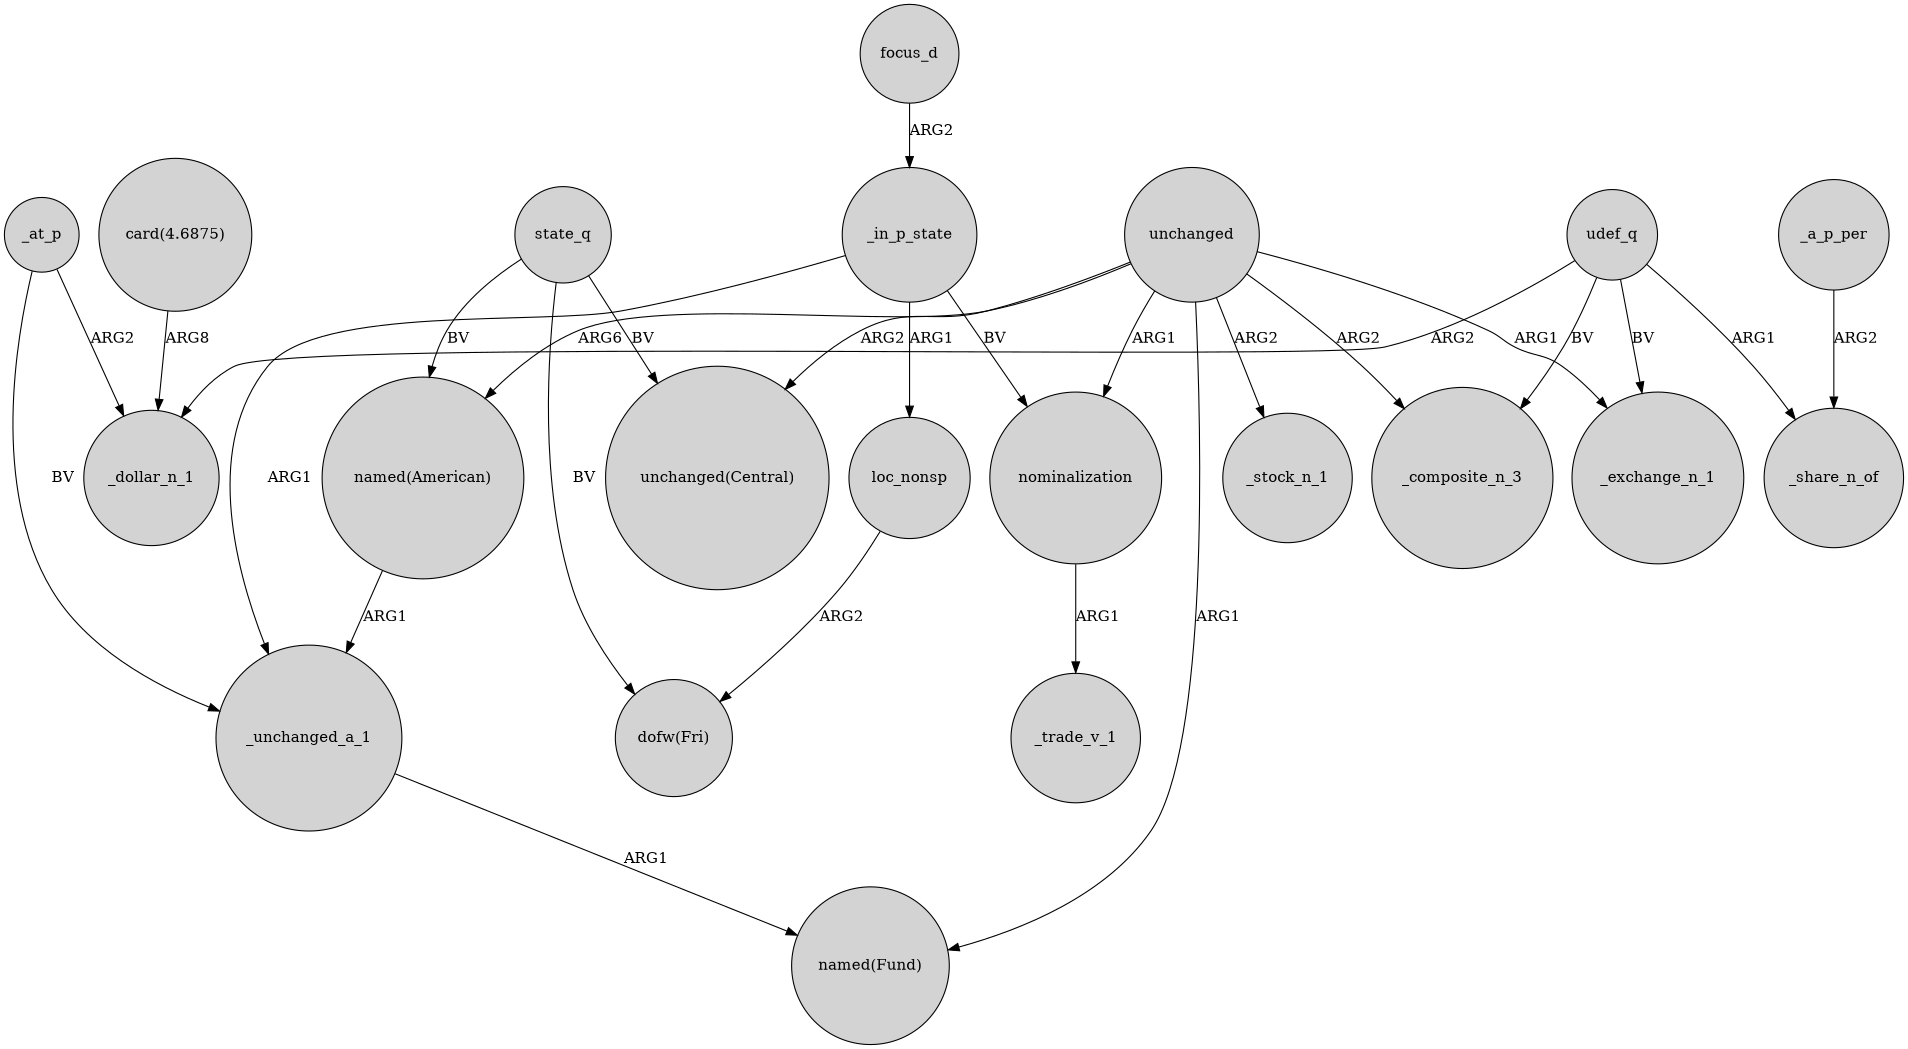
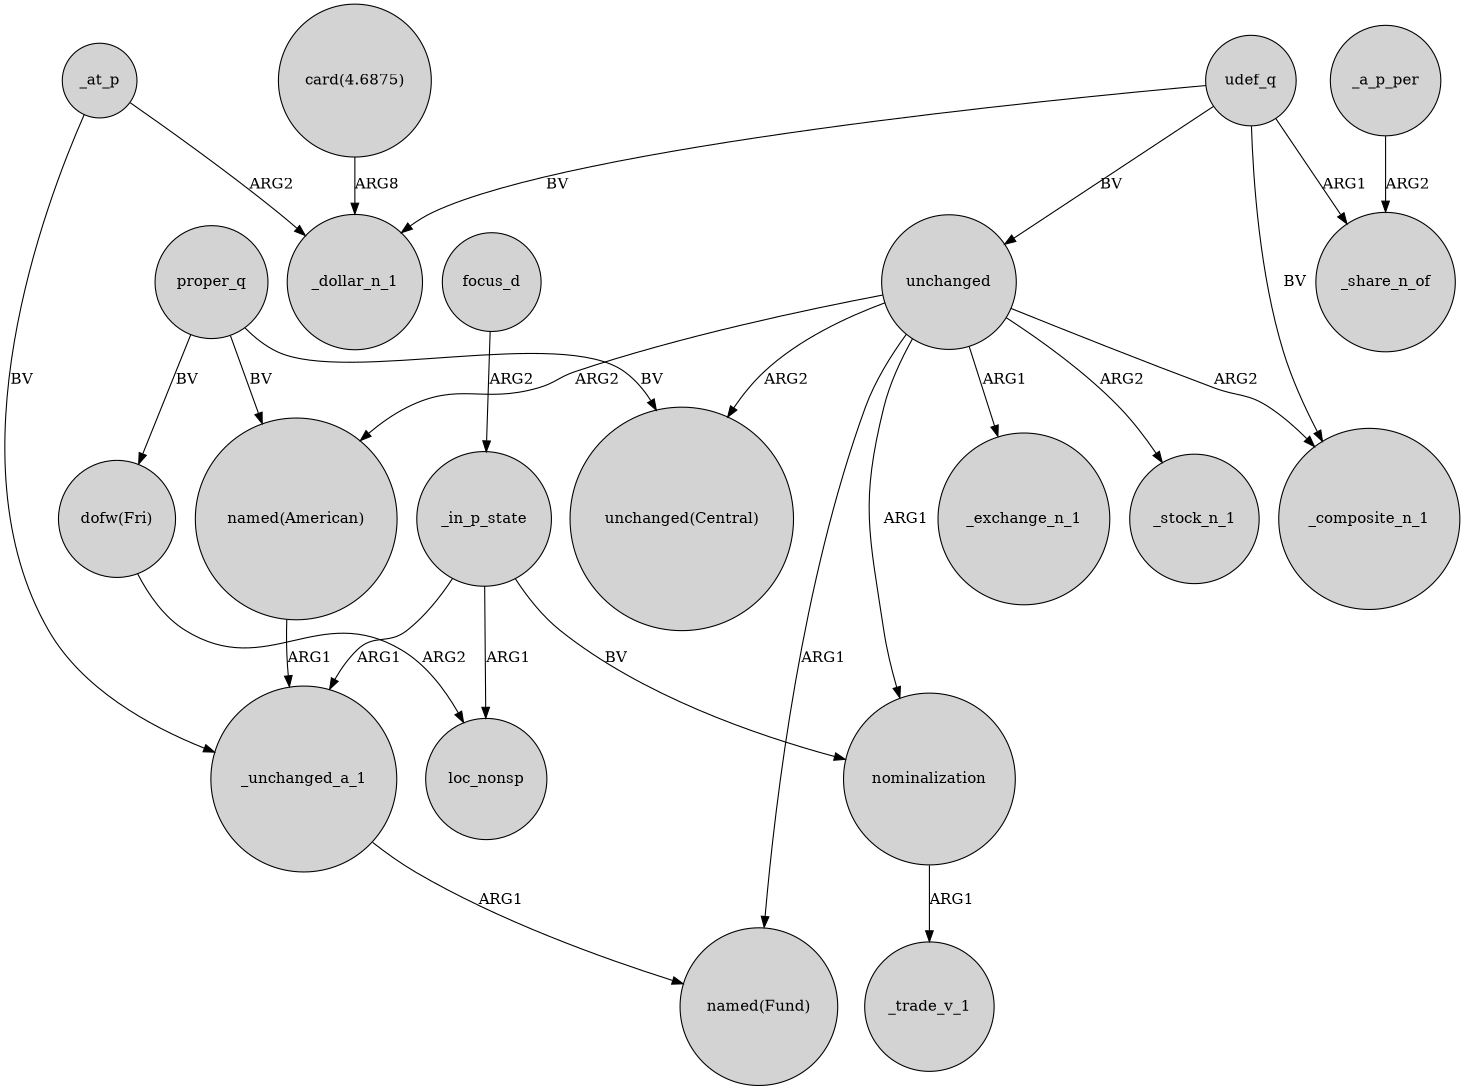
(563, 235) -> (211, 282)
(1630, 331) -> (1114, 172)
(601, 339) -> (598, 380)
(1453, 339) -> (557, 185)
(1462, 478) -> (1369, 519)
(812, 619) -> (299, 640)
